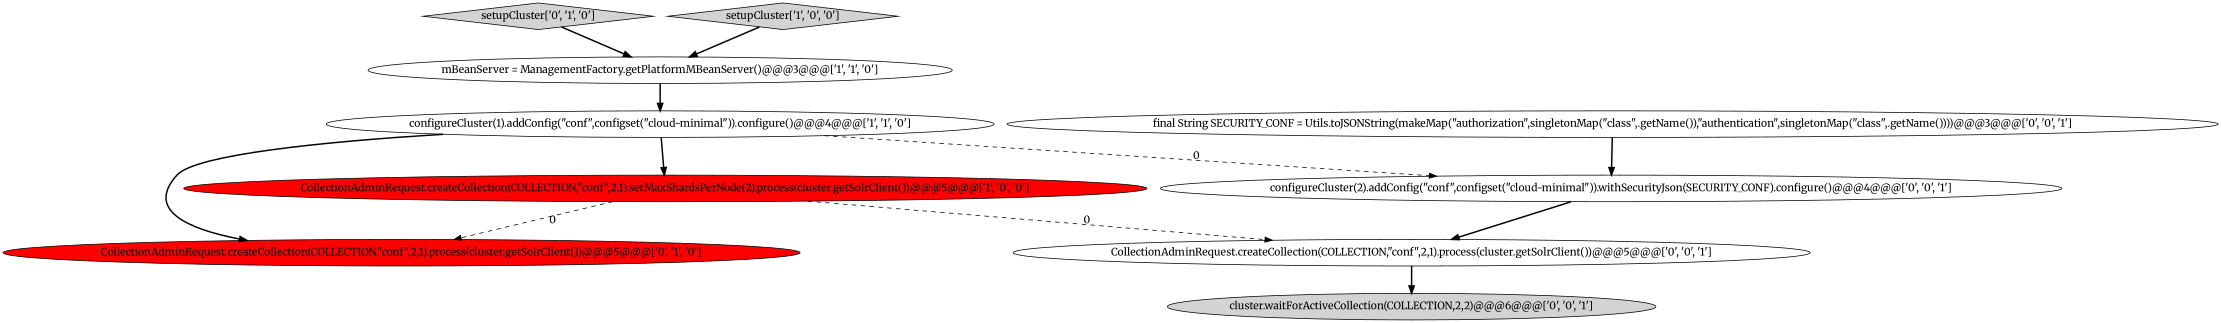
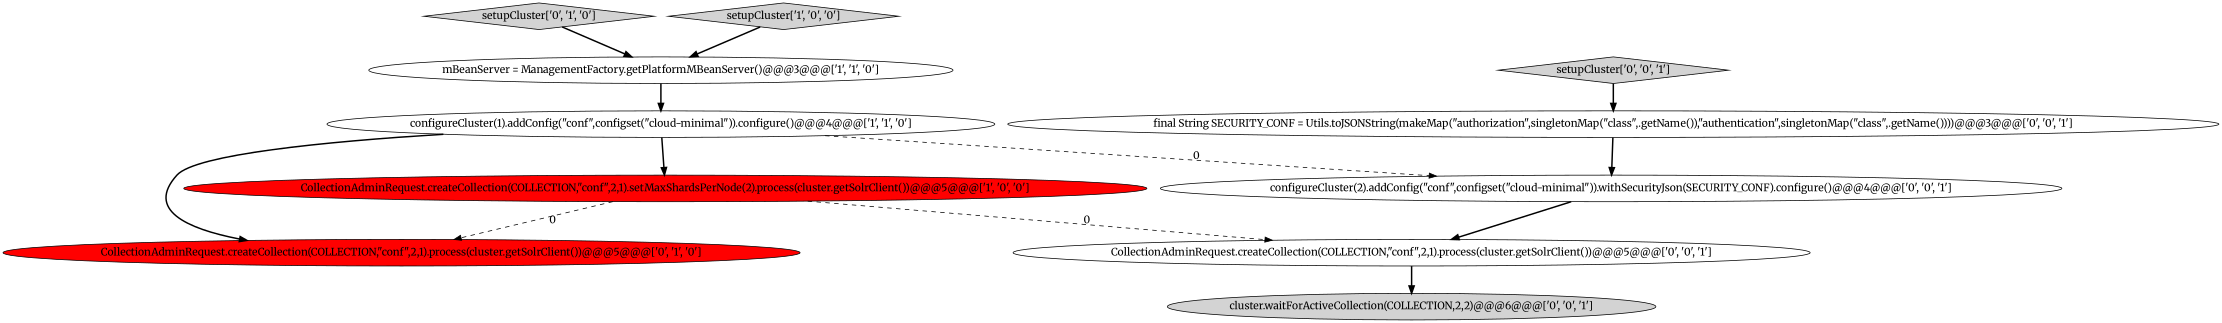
none -> (1613, 70)
